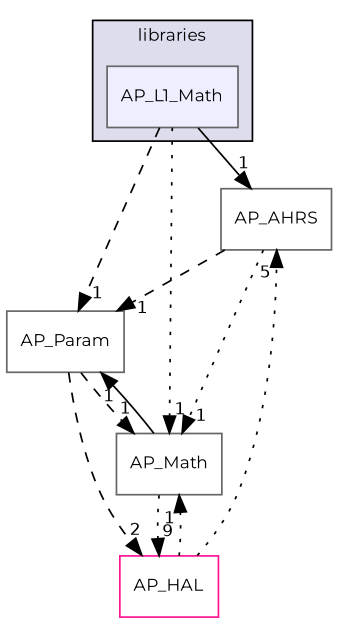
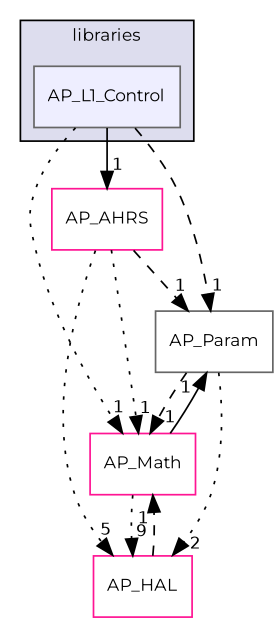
(173, 97) -> (107, 97)
(276, 219) -> (107, 219)
(260, 419) -> (64, 399)
(88, 462) -> (219, 461)
(169, 464) -> (143, 464)
(181, 534) -> (154, 534)
